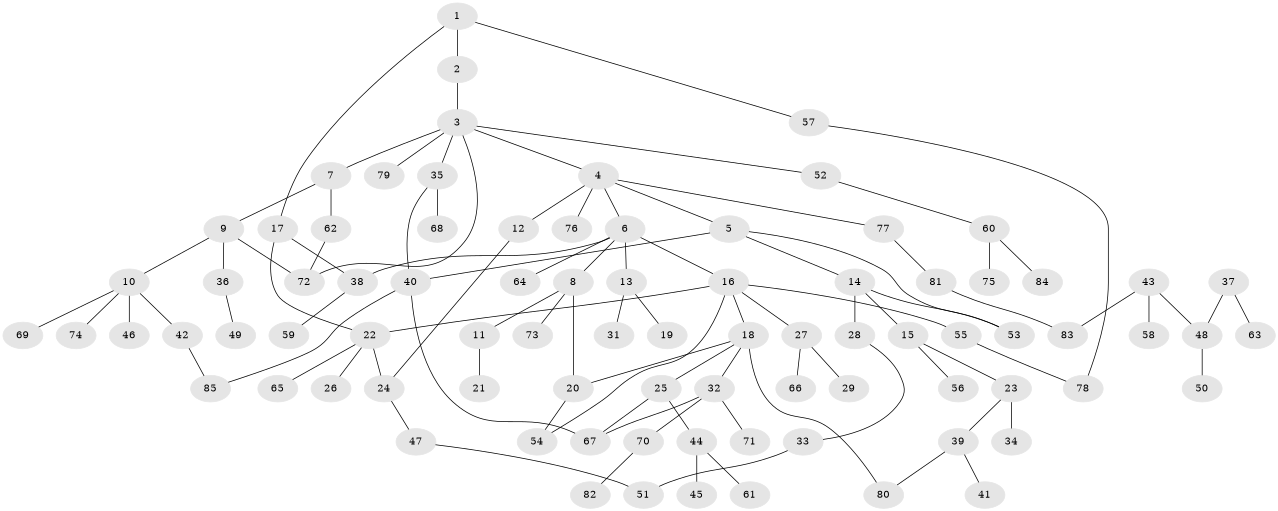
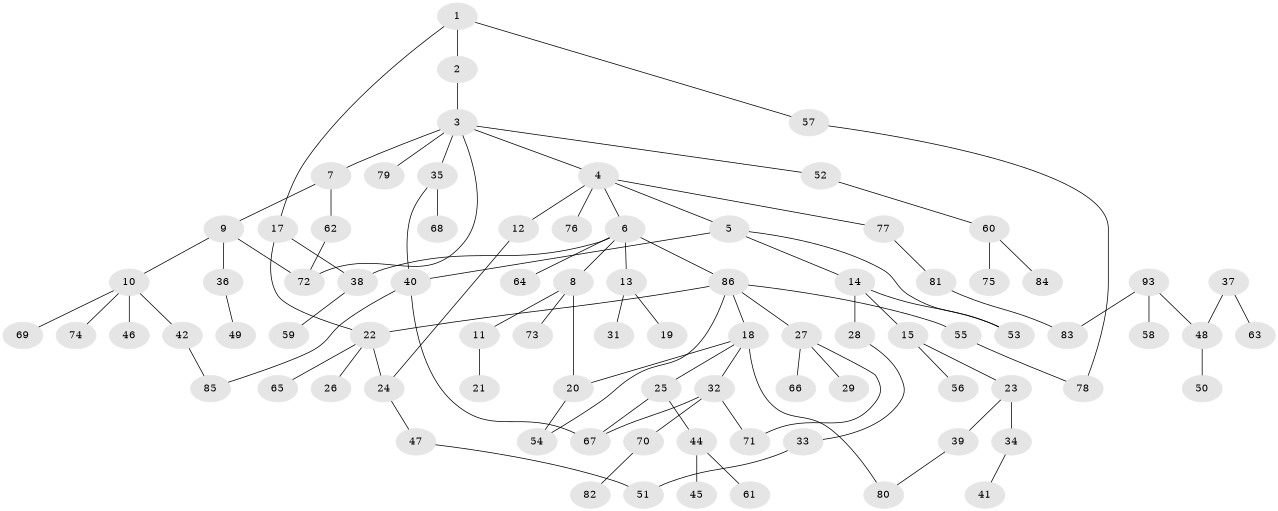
(729, 282) -> (729, 282)
(1149, 282) -> (1149, 282)
none -> (868, 410)
(972, 468) -> (998, 468)
